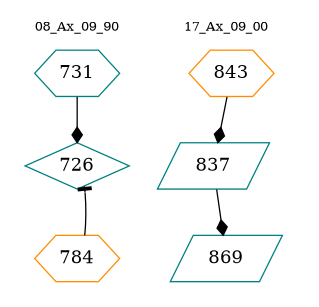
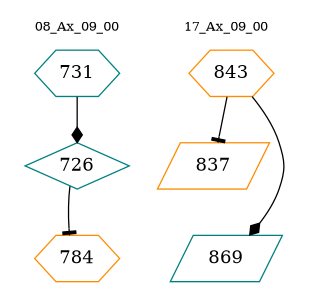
(77, 28) -> (77, 28)
(223, 117) -> (223, 117)
(213, 166) -> (213, 166)
(219, 205) -> (283, 159)
(86, 214) -> (69, 207)
